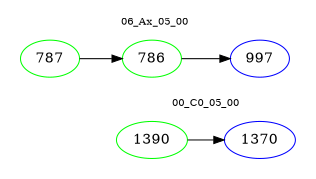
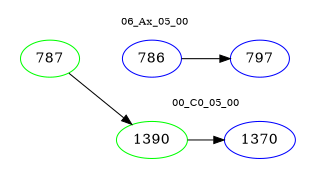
(96, 59) -> (96, 96)
(152, 59) -> (152, 59)
(260, 59) -> (260, 59)
